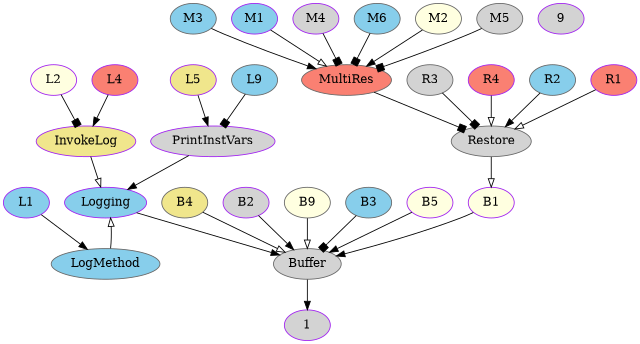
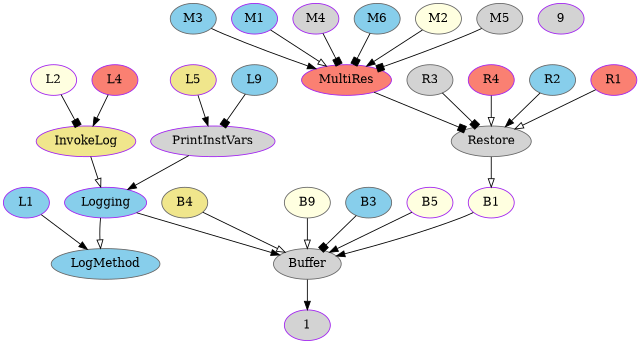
(347, 80) -> (347, 80)
(246, 203) -> none
(111, 237) -> (100, 229)
